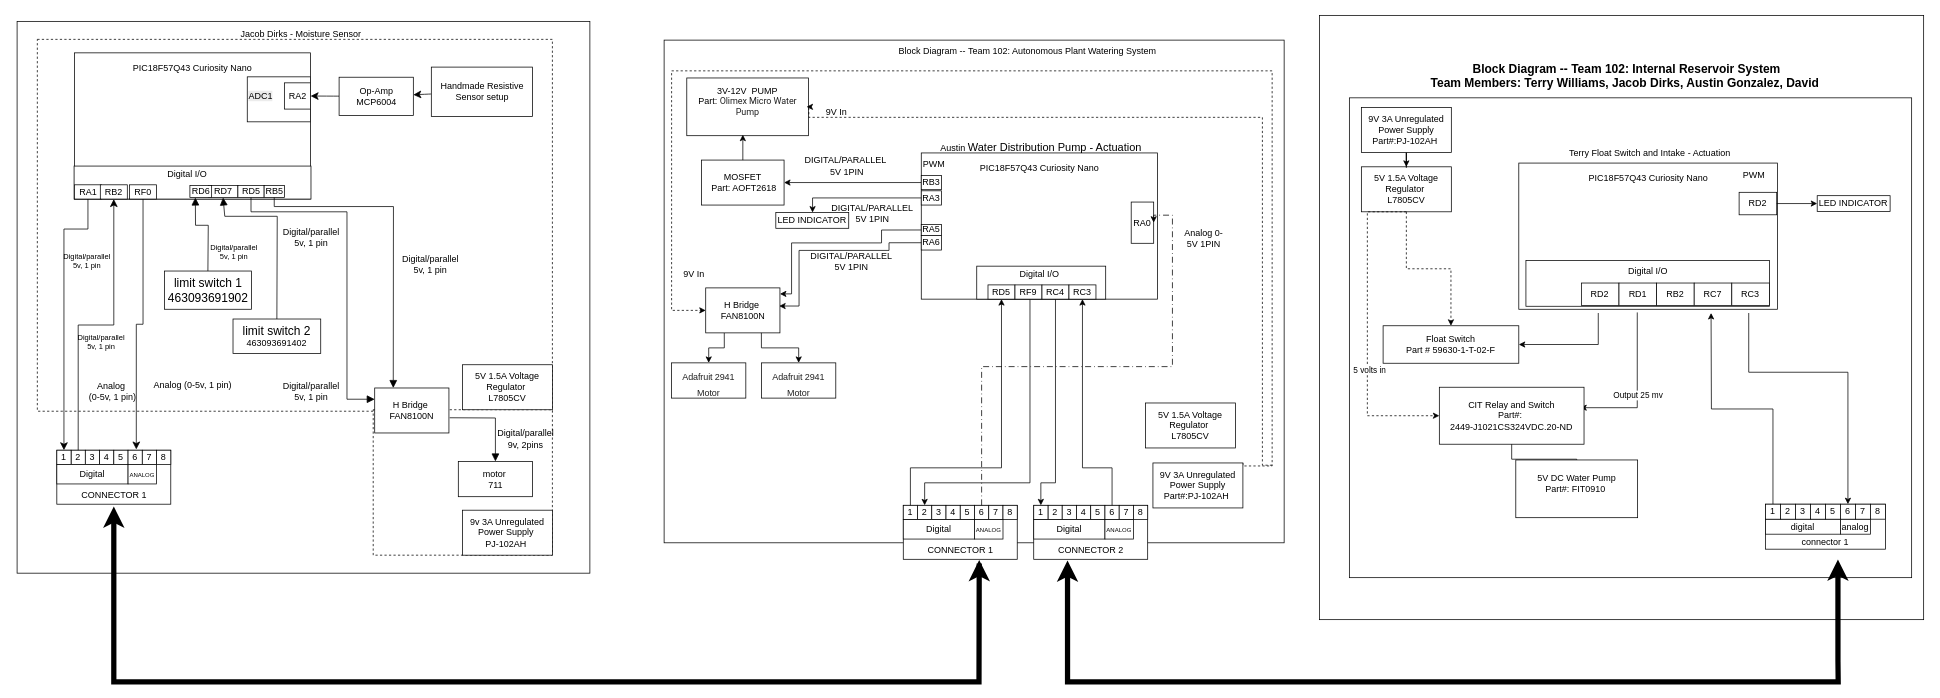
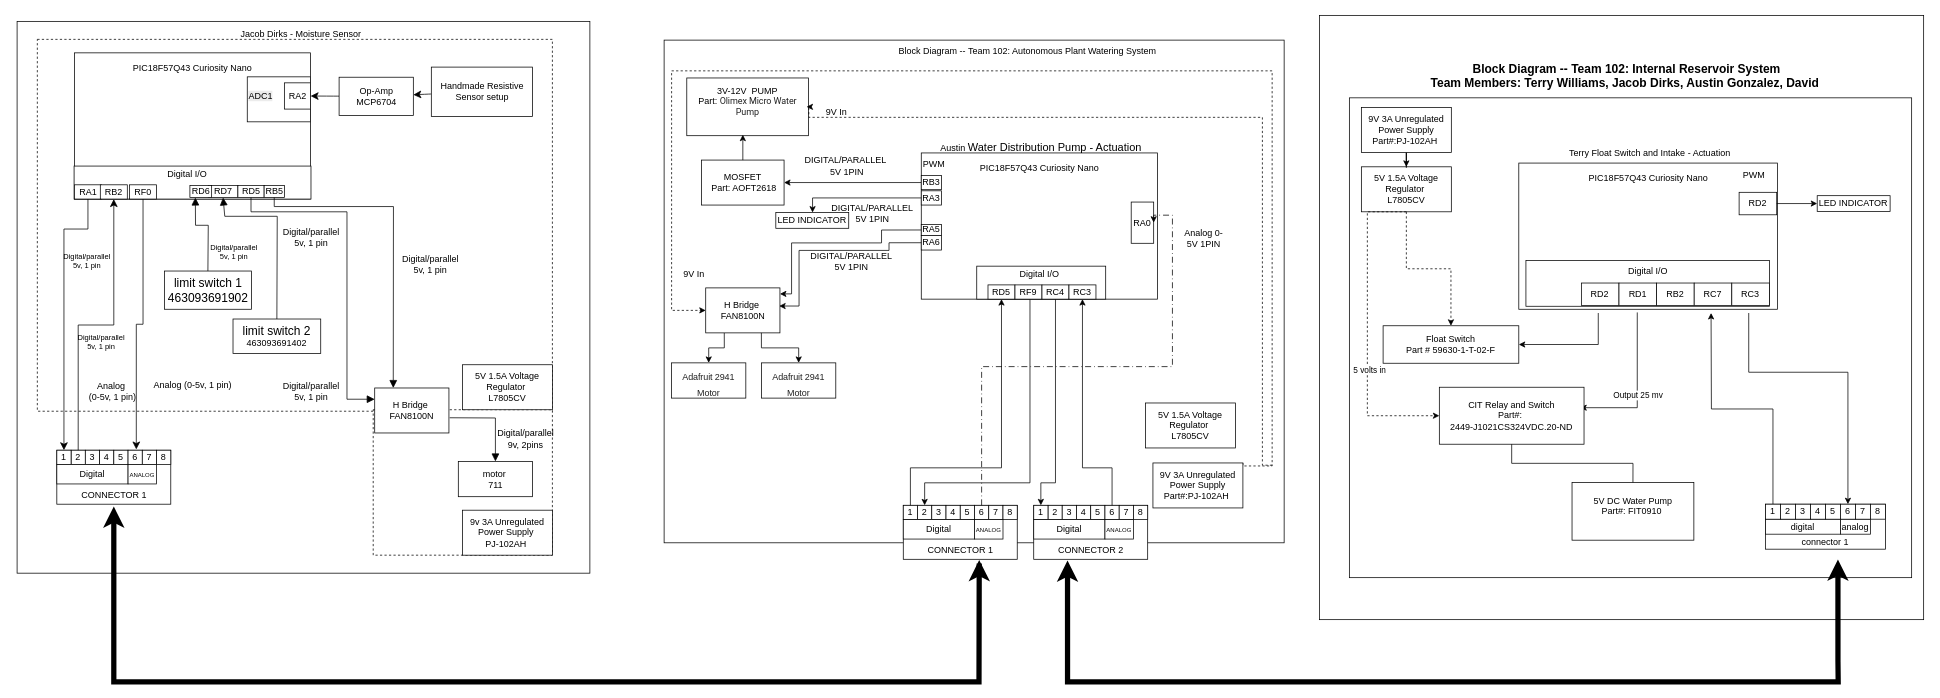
(377, 96) -> (377, 96)
(1577, 489) -> (1633, 512)
